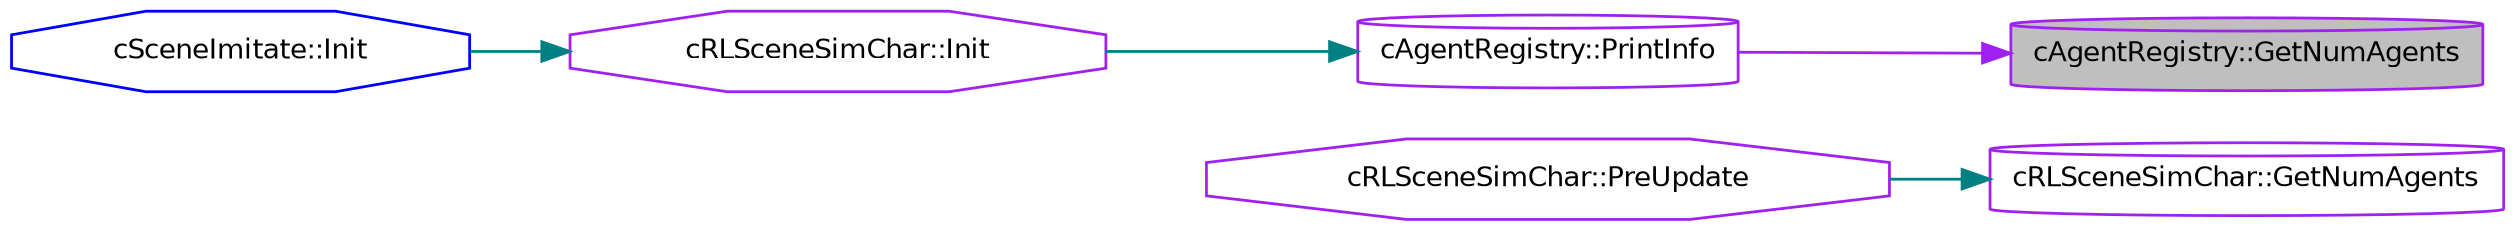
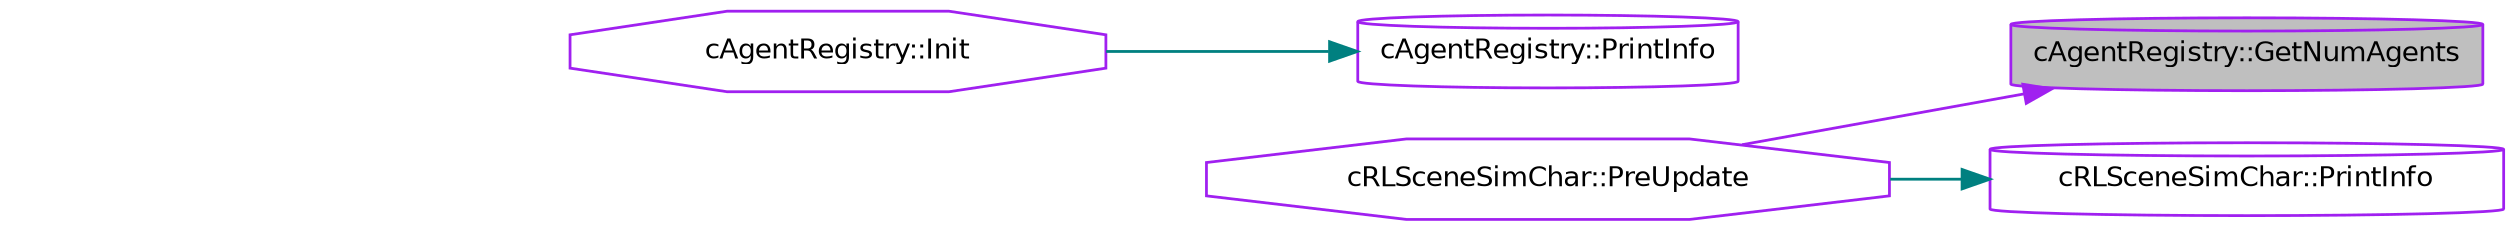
(241, 51) -> none
(838, 51) -> (838, 51)
(1860, 53) -> (1883, 119)
(2247, 179) -> (2247, 179)
